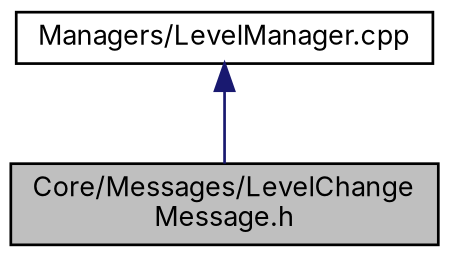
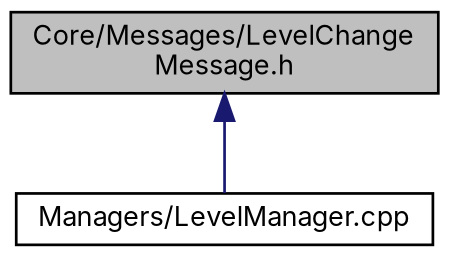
(225, 127) -> (225, 157)
